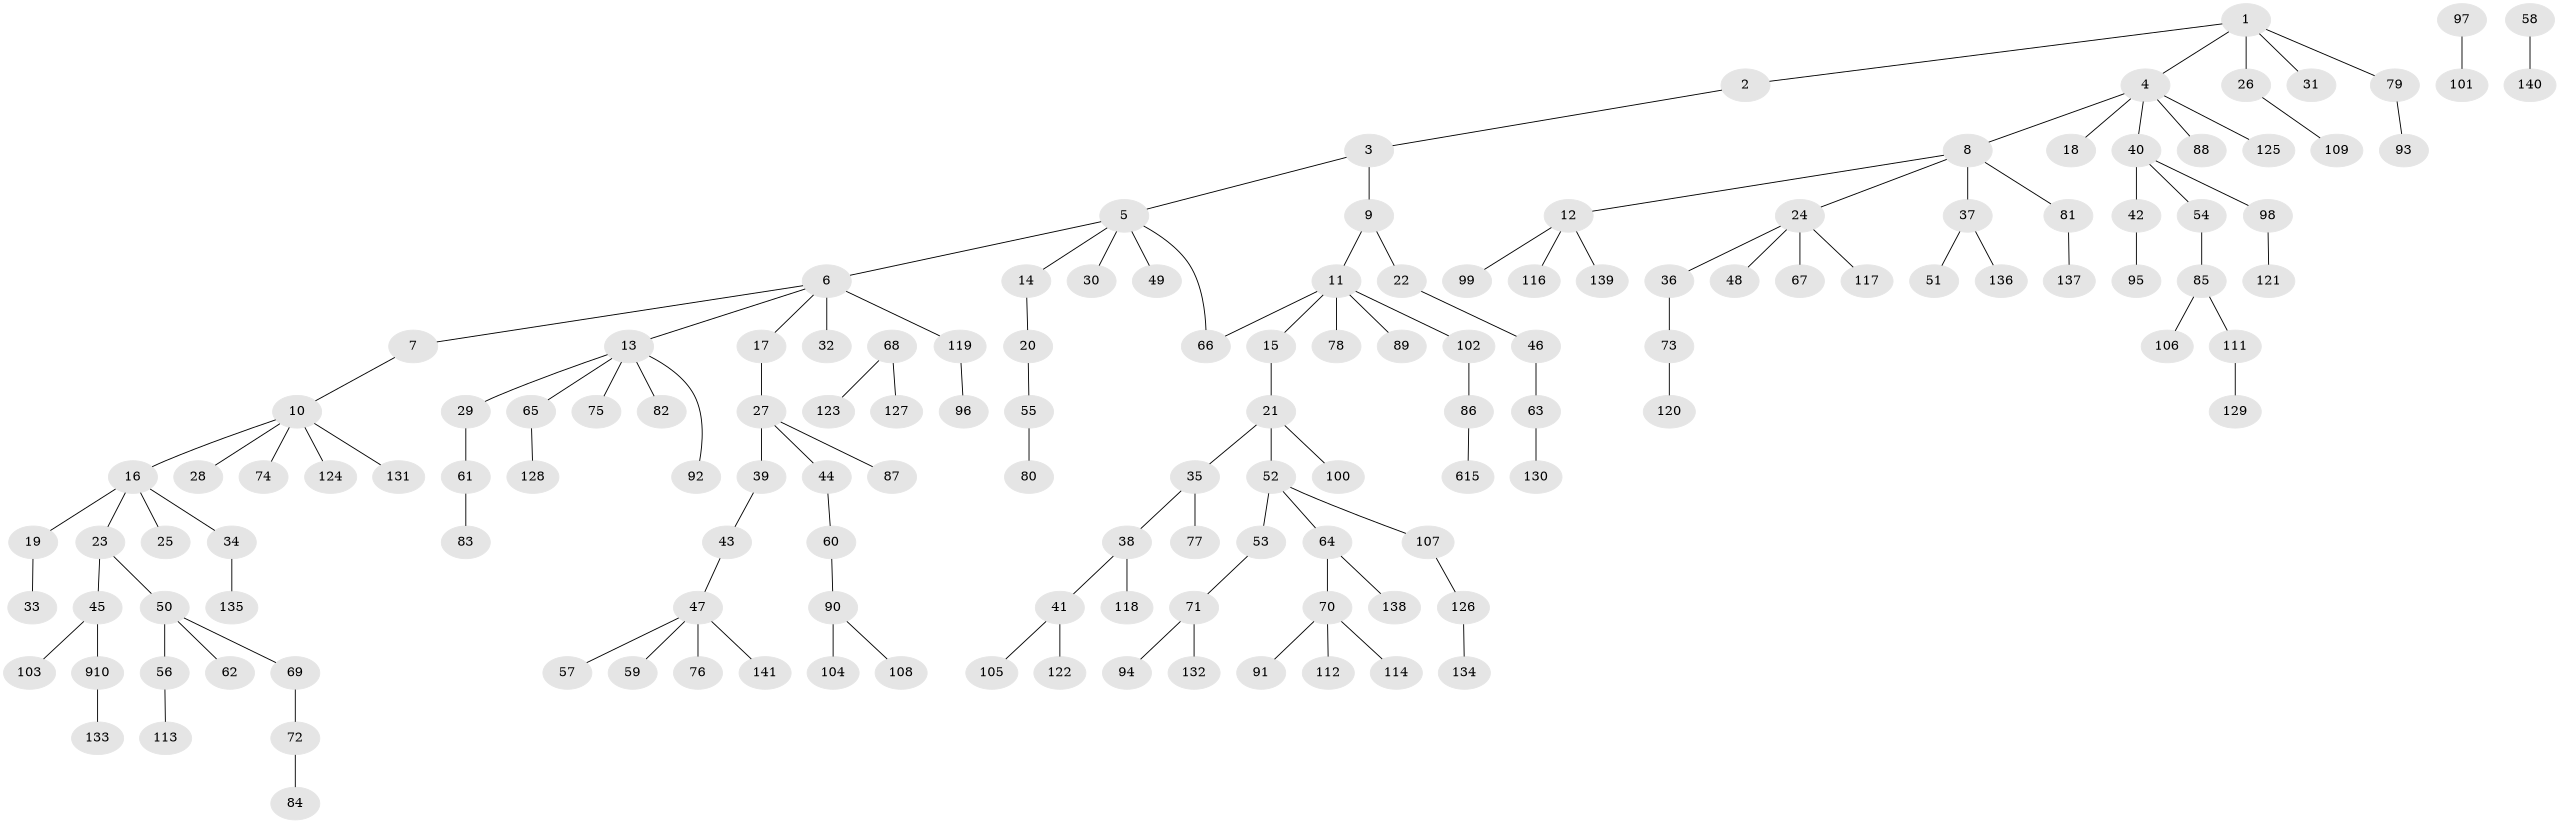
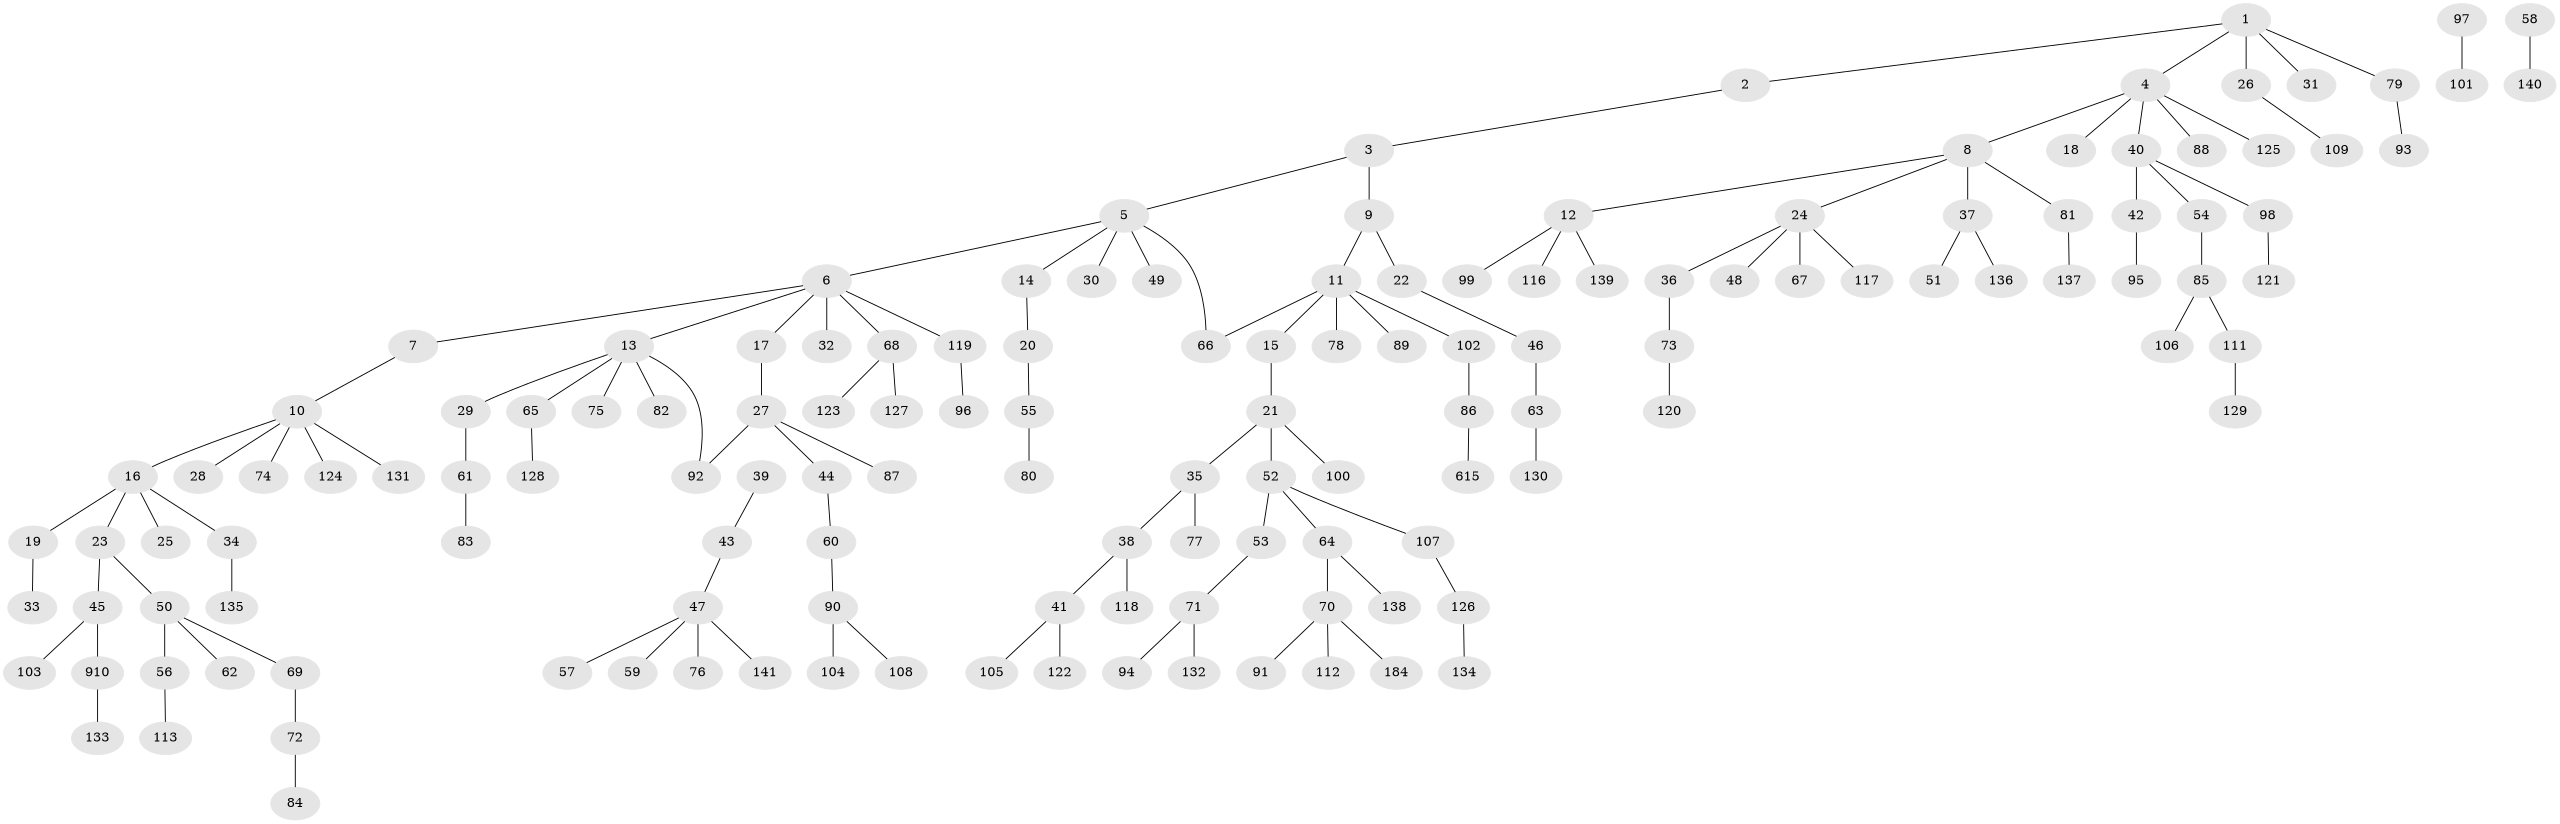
none -> (859, 314)
(761, 444) -> (729, 444)
(1396, 673) -> (1396, 673)
